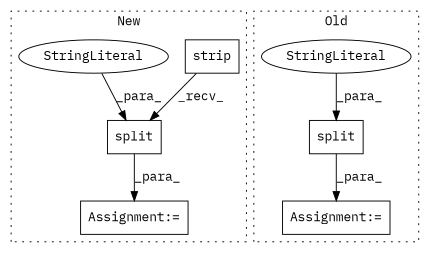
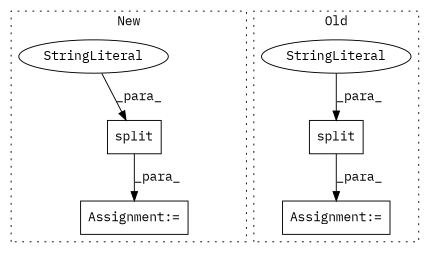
(212, 57) -> none
